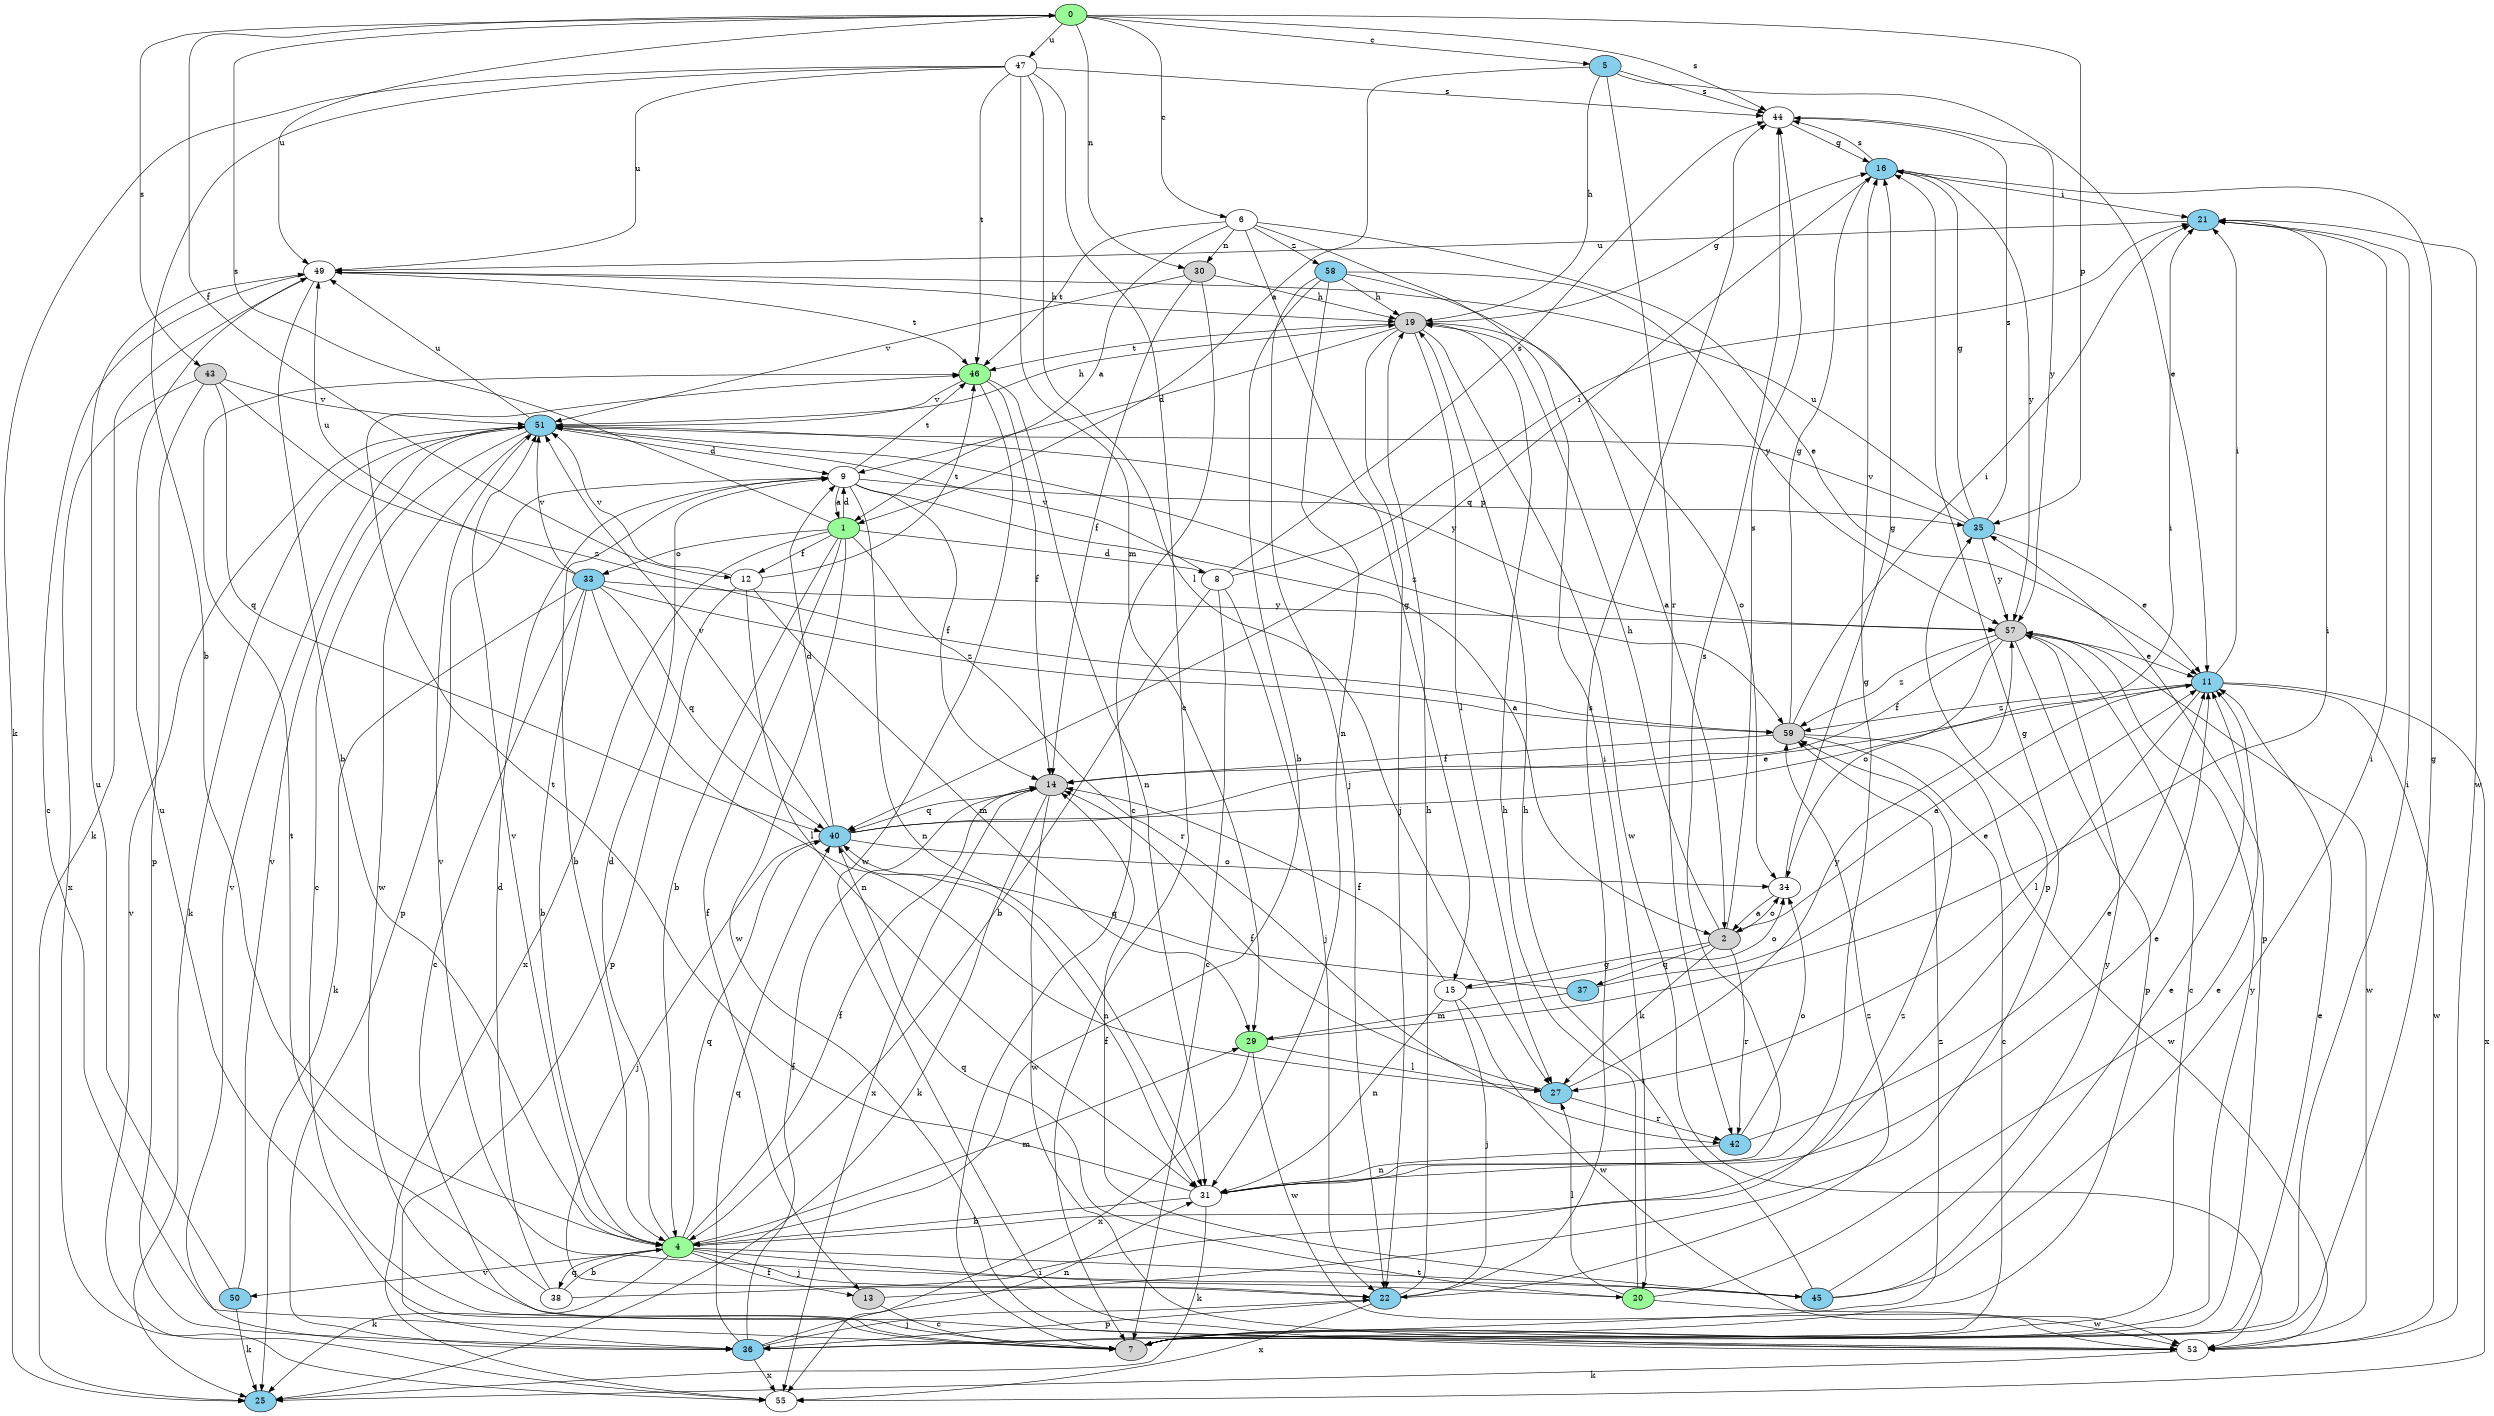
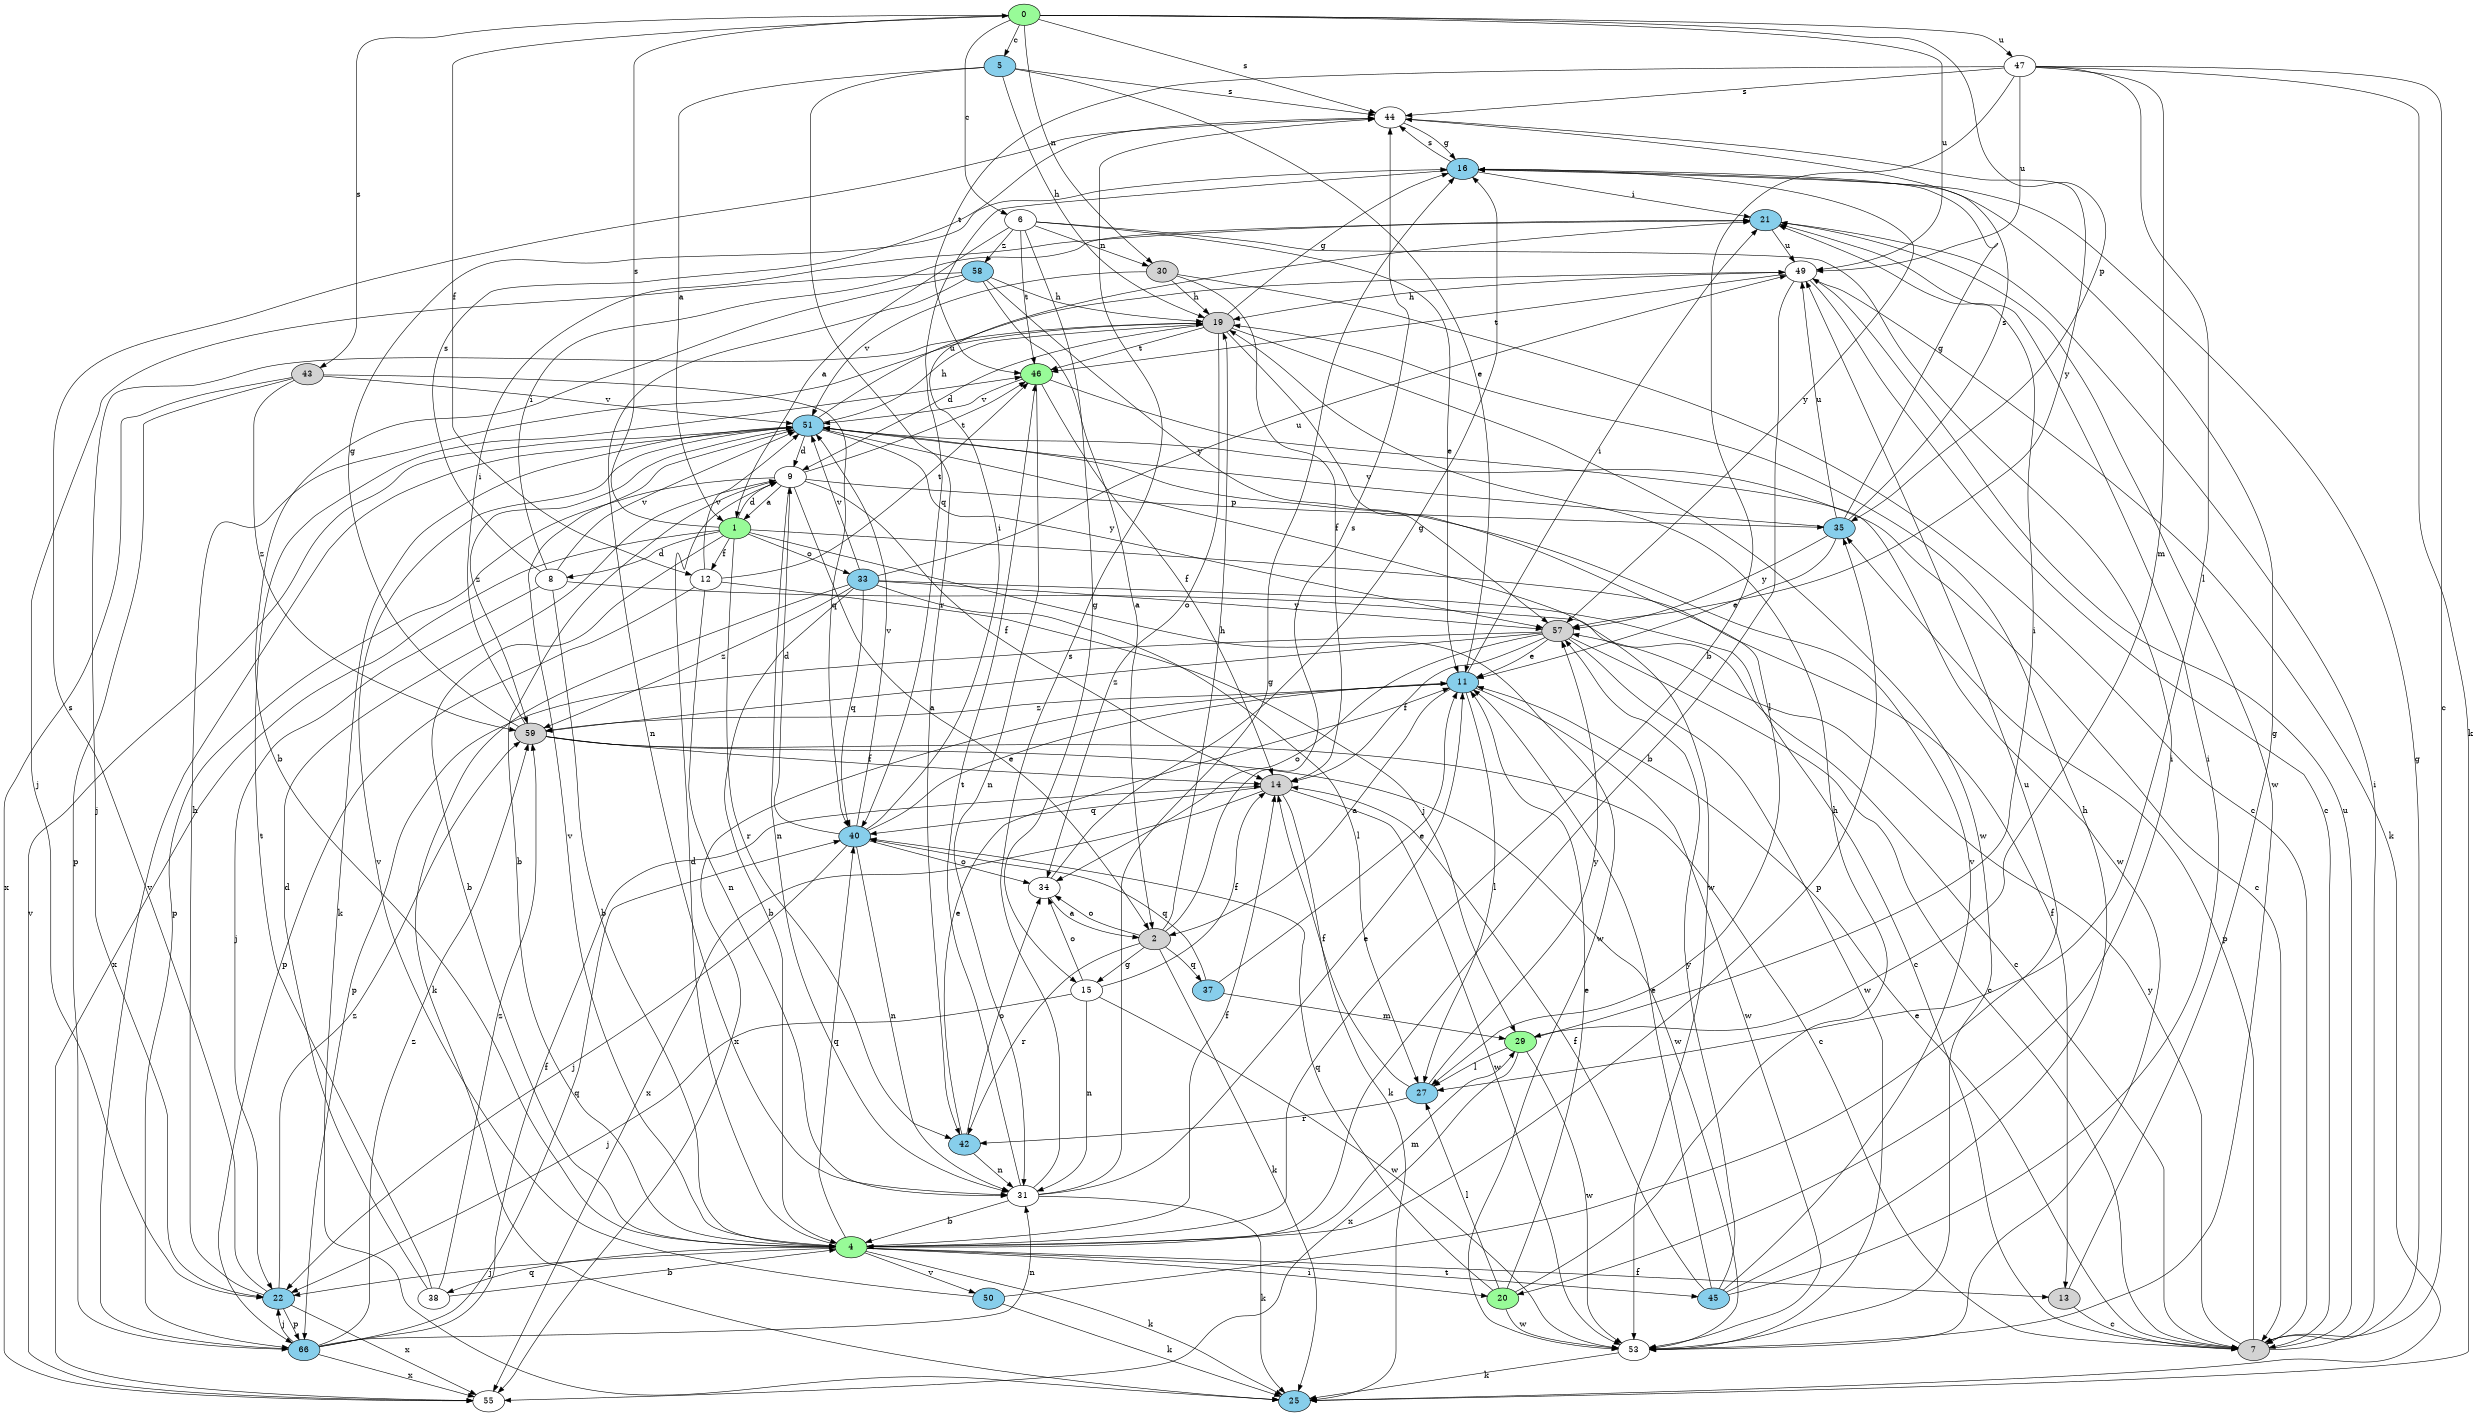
(984, 811) -> (1424, 811)
(1644, 1008) -> (1266, 1161)
(748, 1350) -> (304, 1350)
